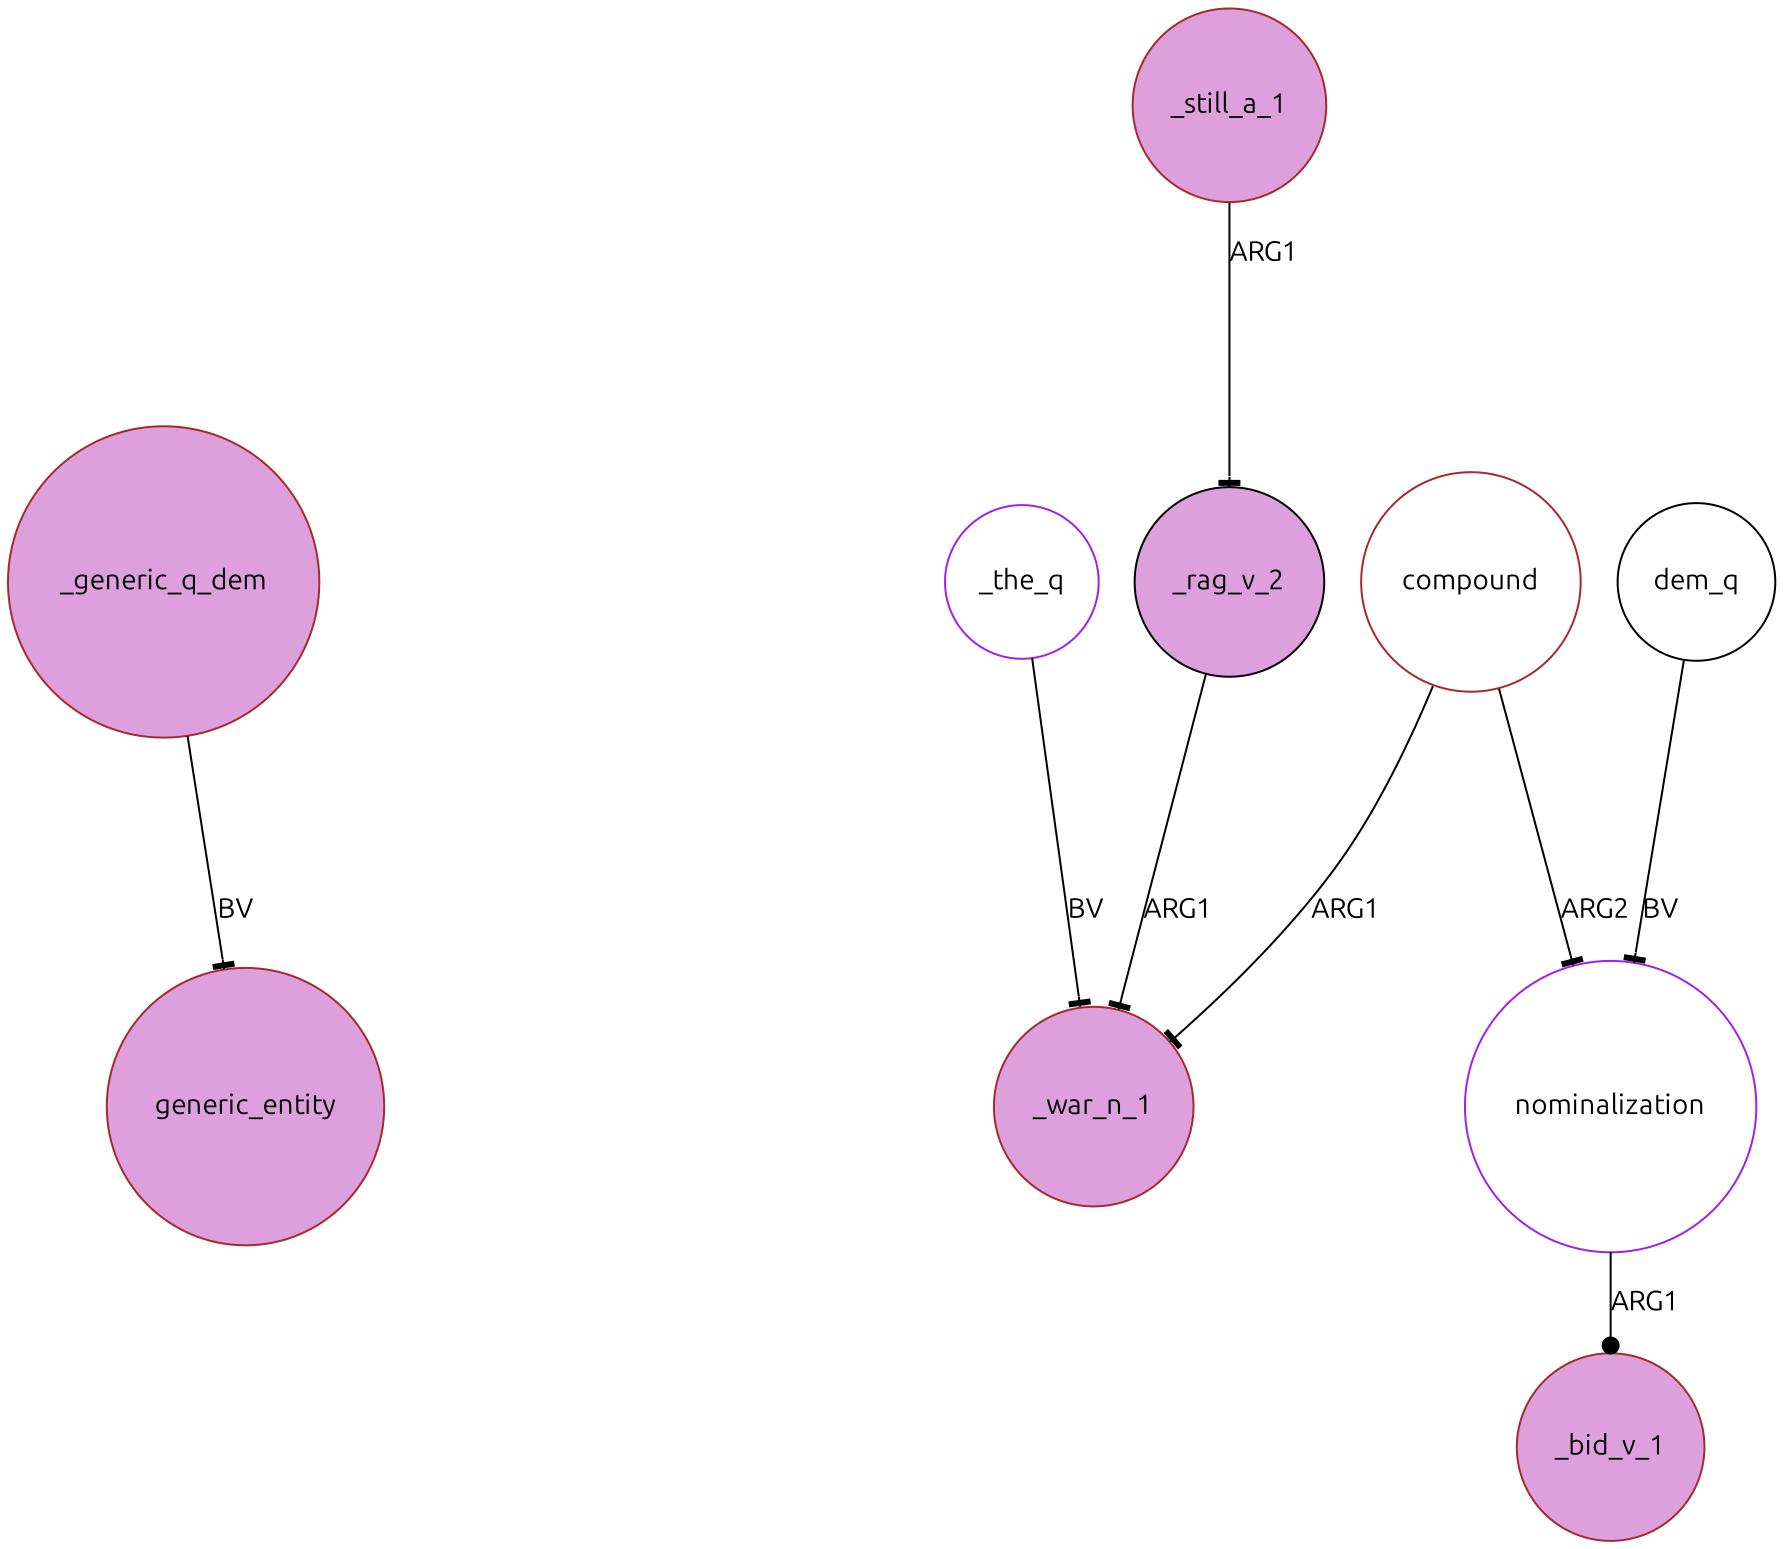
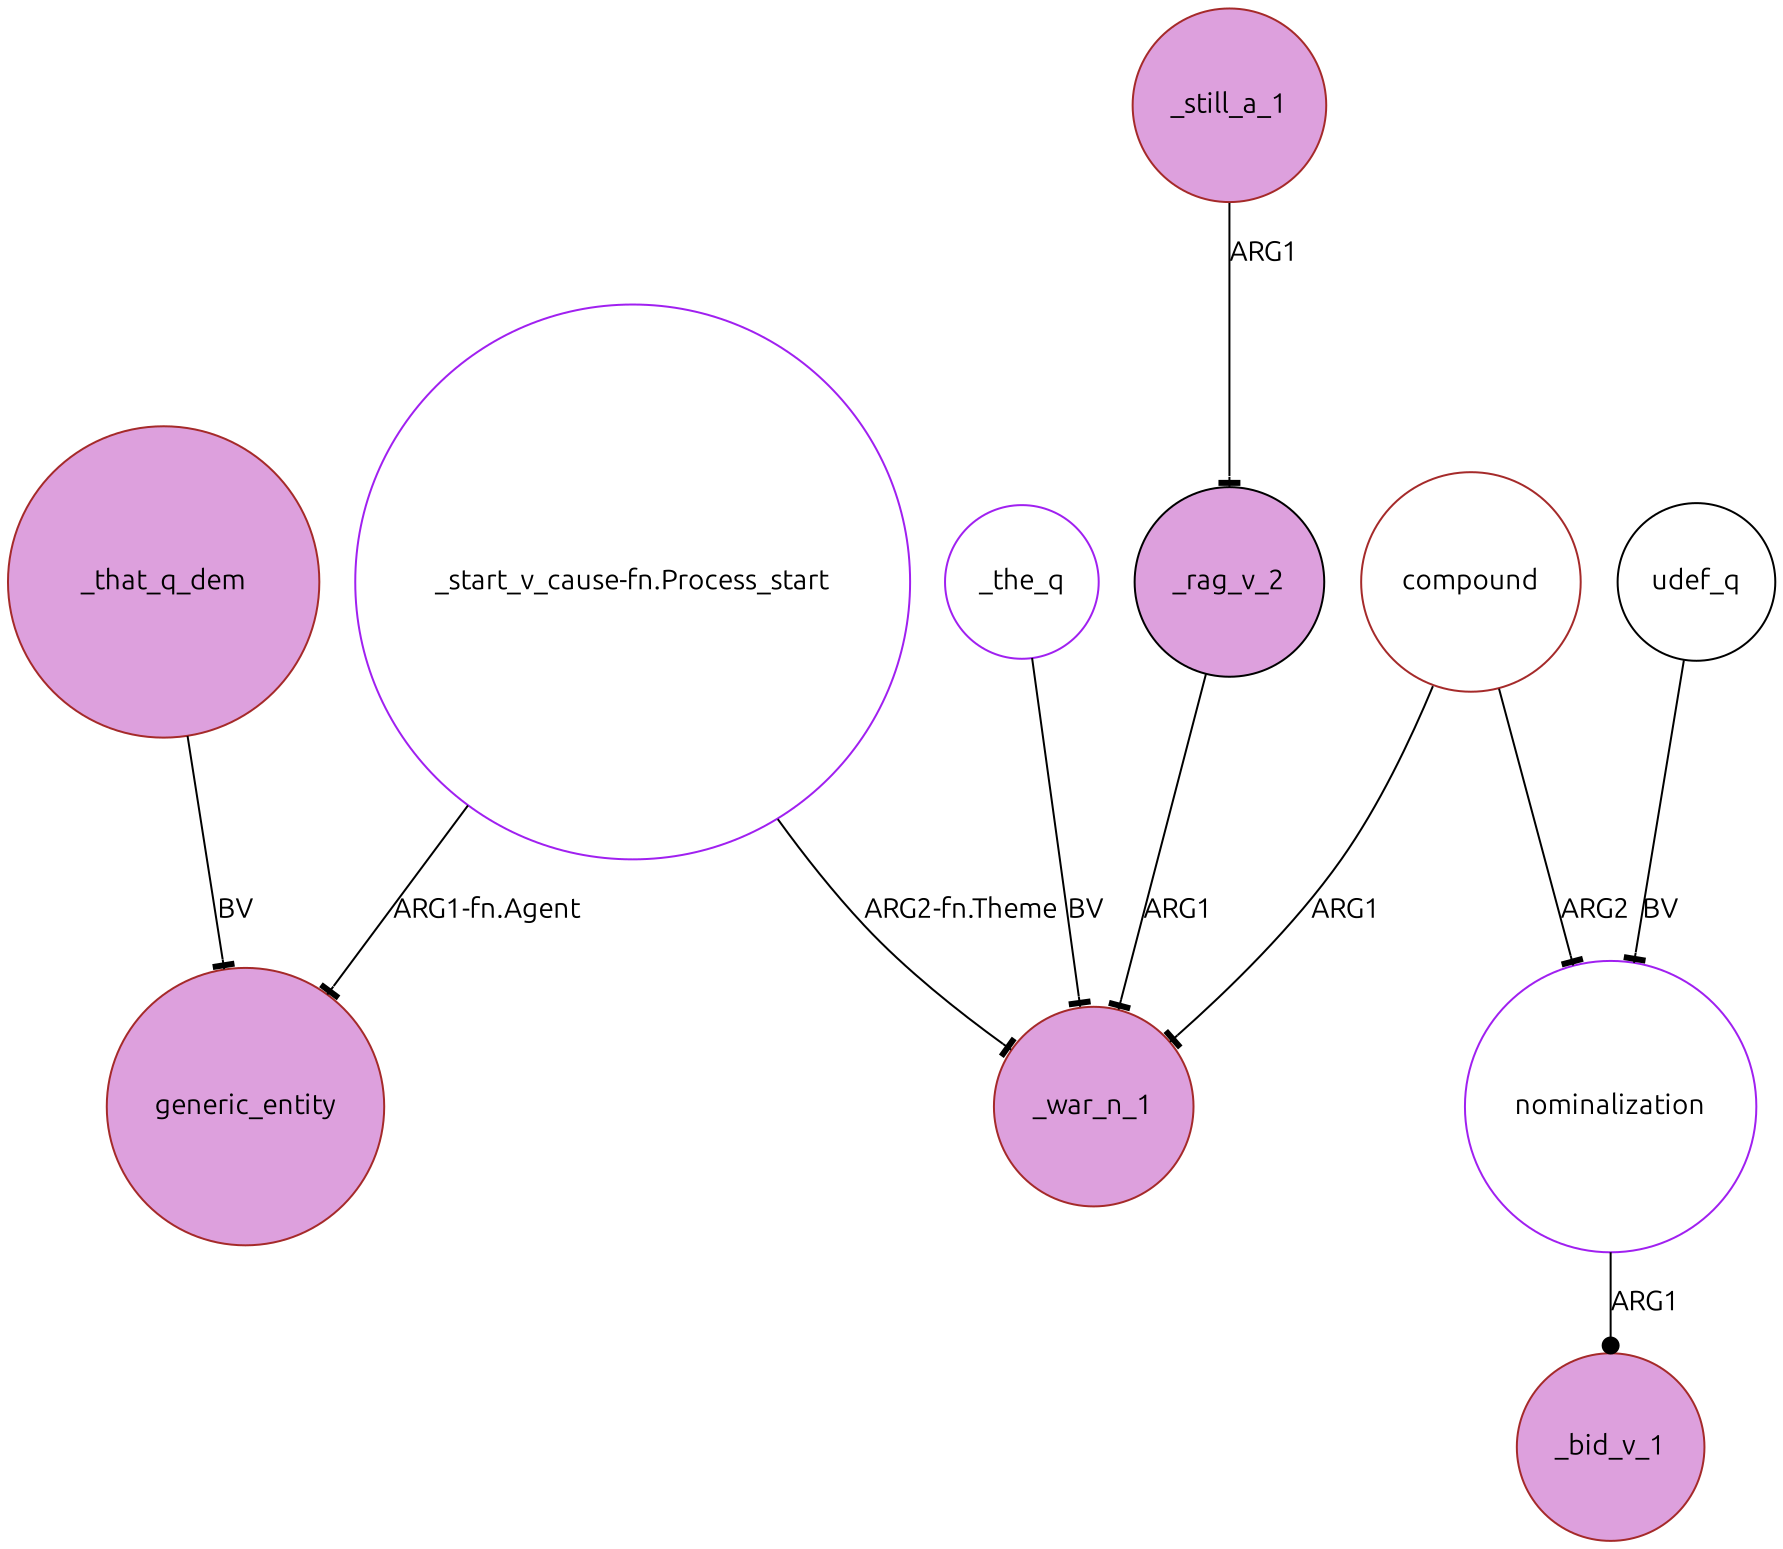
(164, 582) -> (164, 582)
none -> (633, 582)
(1696, 582) -> (1696, 582)
